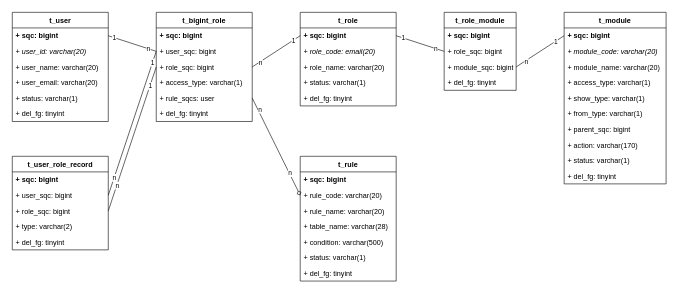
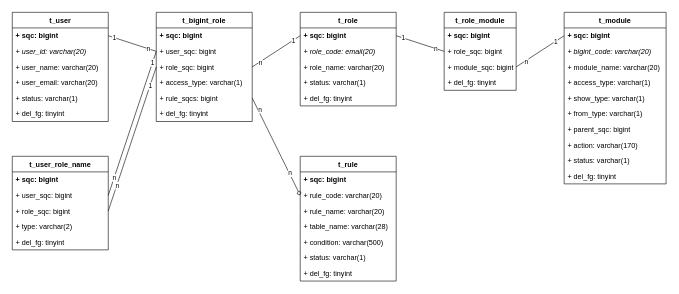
(617, 52) -> (616, 52)
(190, 98) -> (192, 98)
(60, 164) -> (60, 164)
